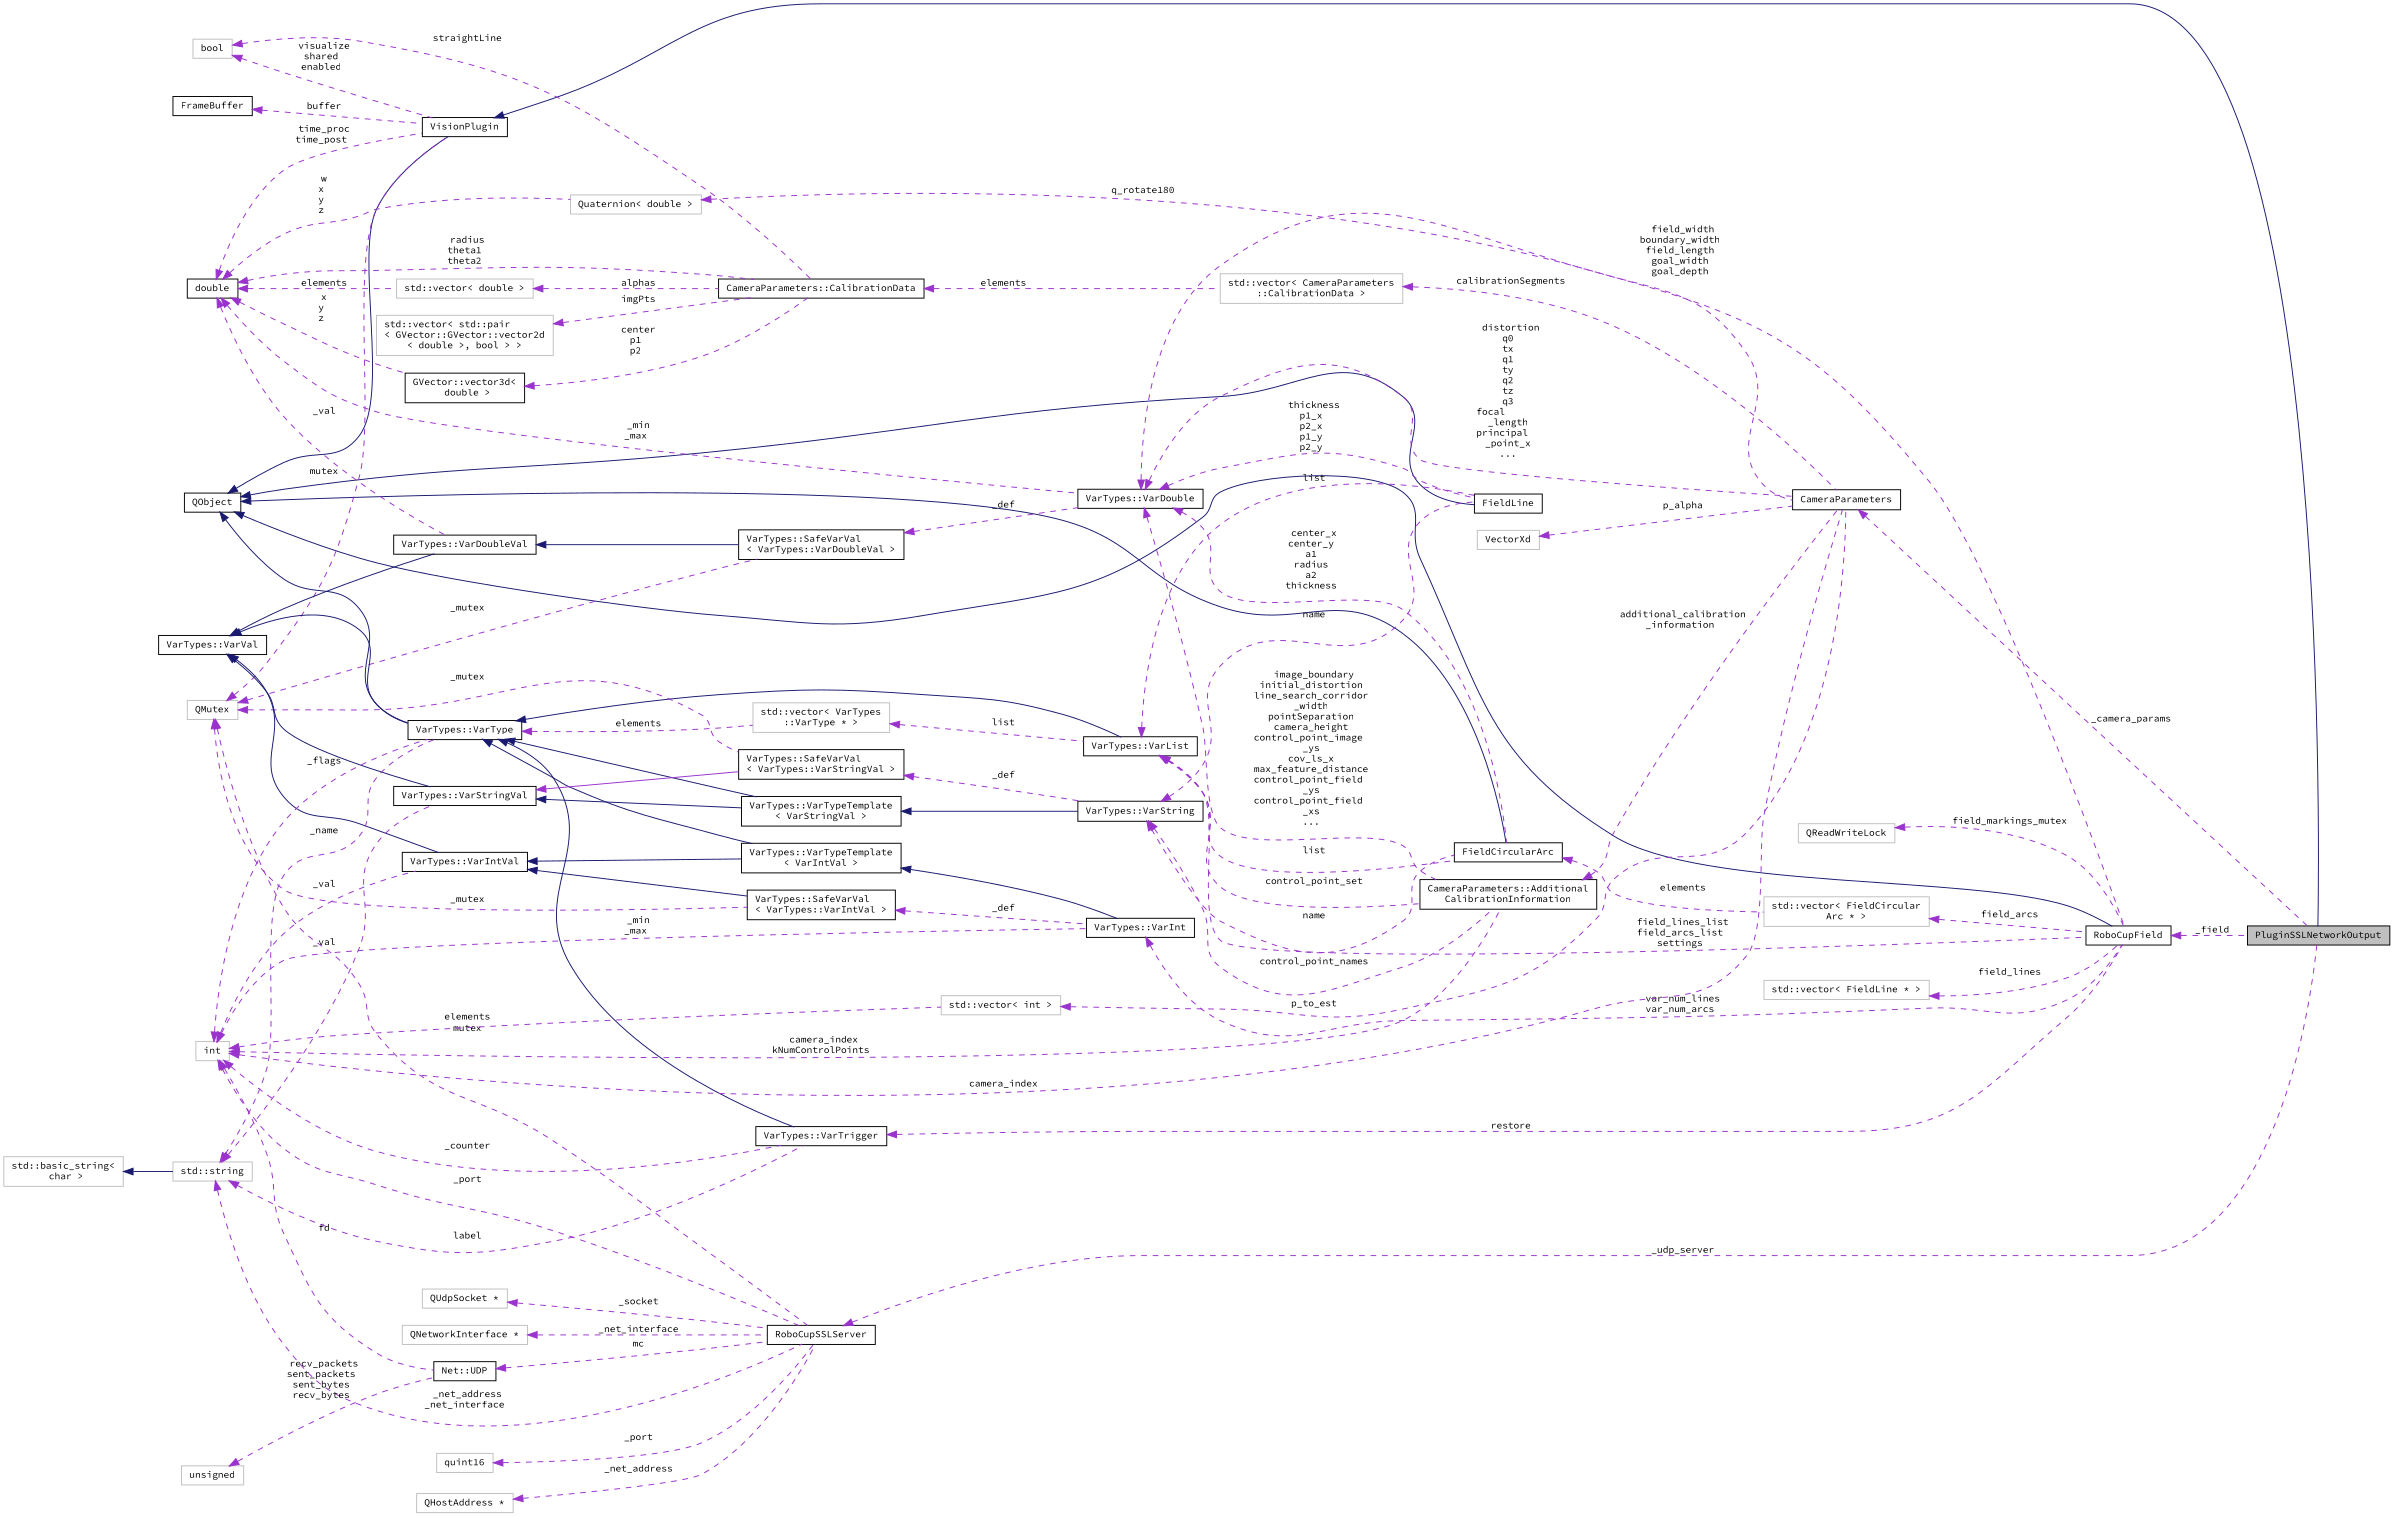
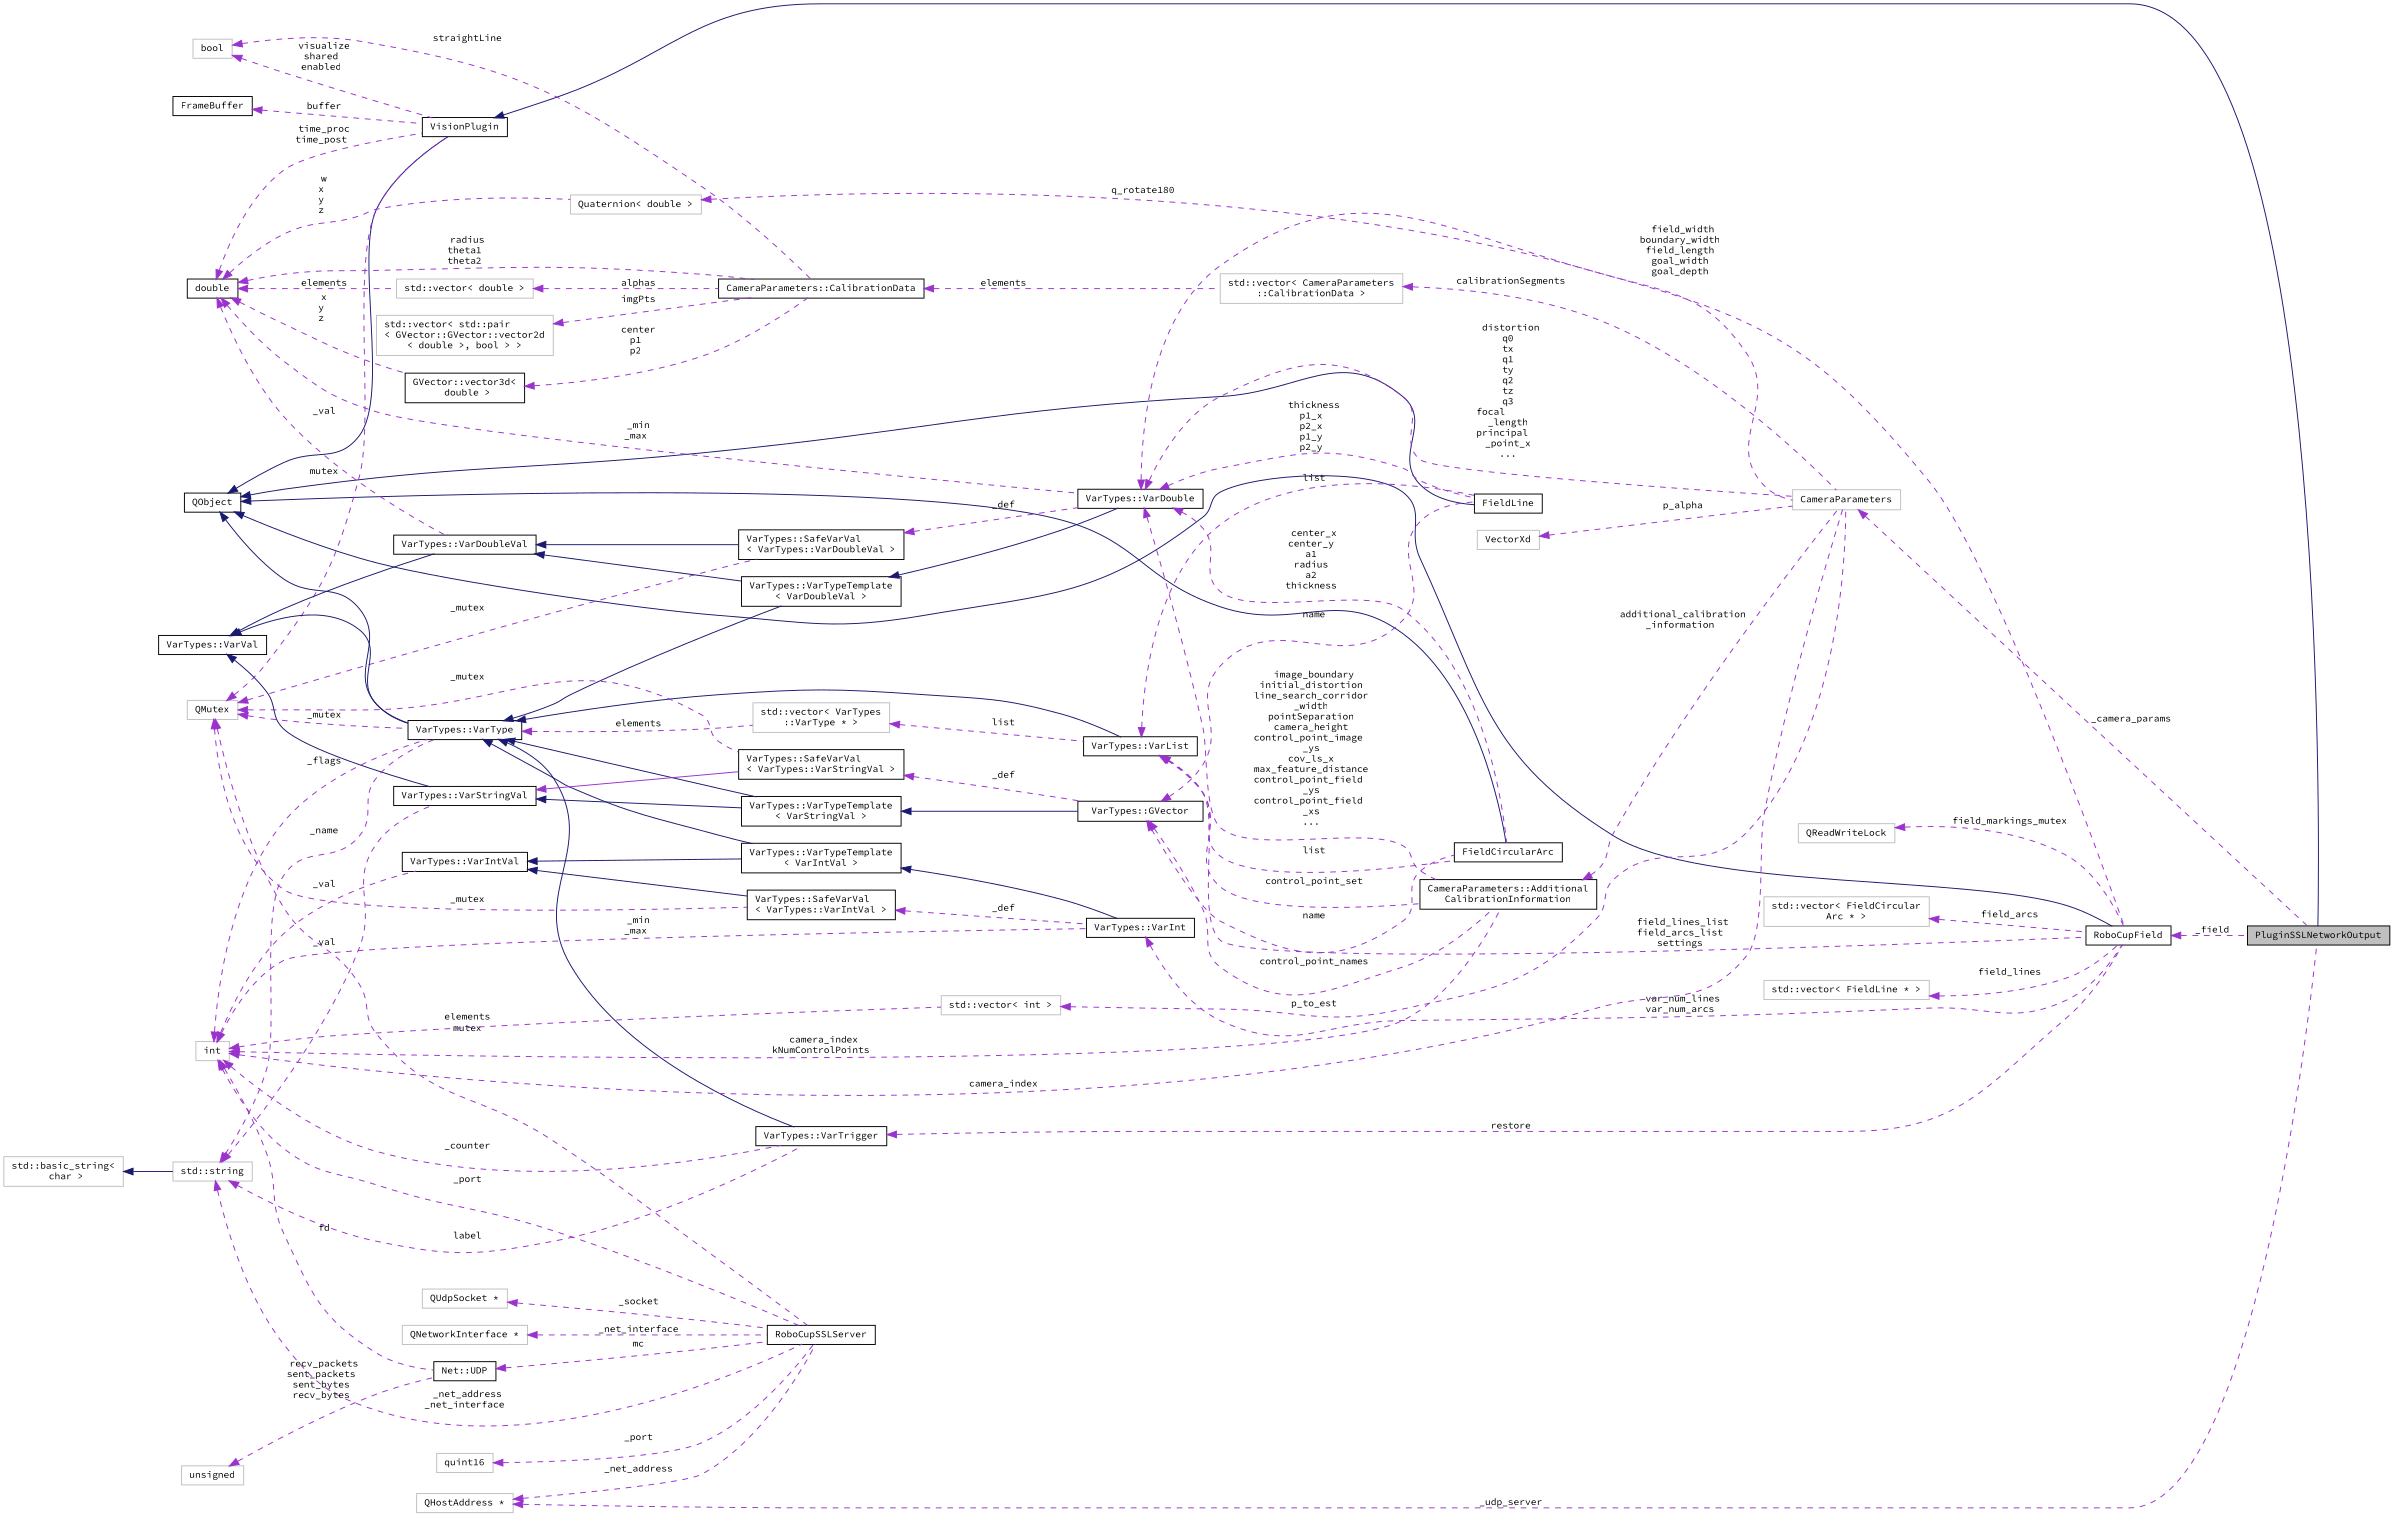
(1847, 500) -> (1847, 500)
none -> (821, 591)
none -> (328, 724)
(288, 802) -> none
(1140, 811) -> (1140, 811)
(1660, 905) -> none
(1683, 1256) -> (1633, 1508)
